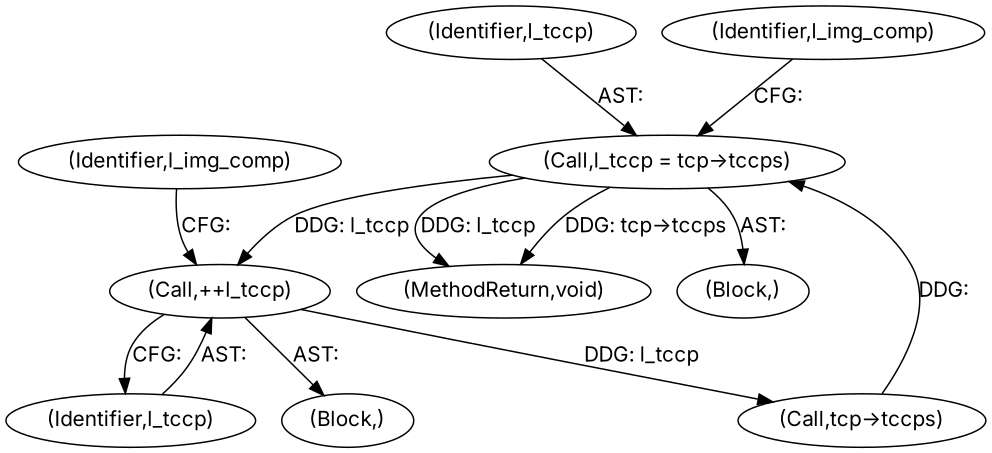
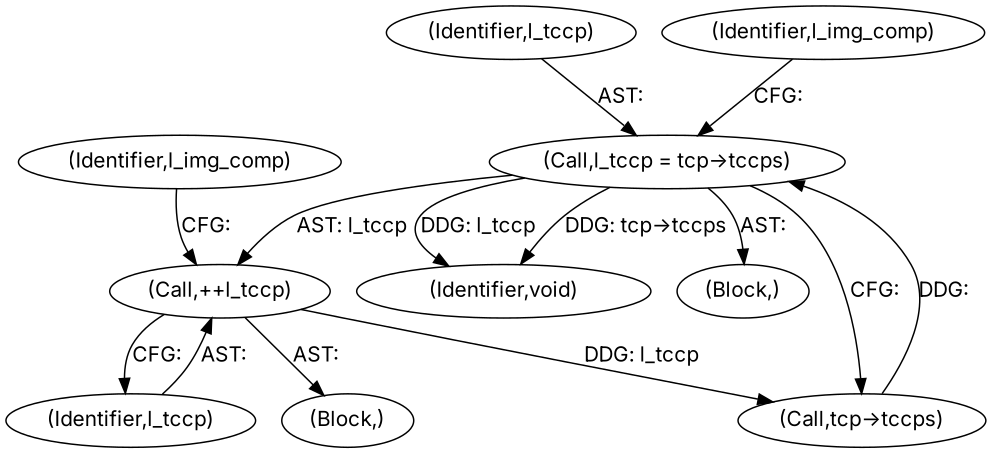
(352, 227) -> (352, 227)
none -> (833, 265)
(504, 291) -> (504, 291)
